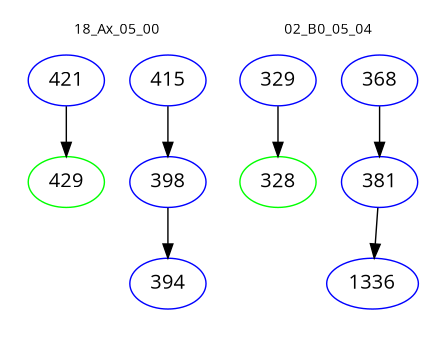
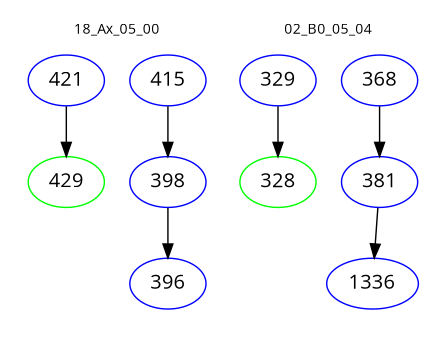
(168, 284) -> (168, 284)
